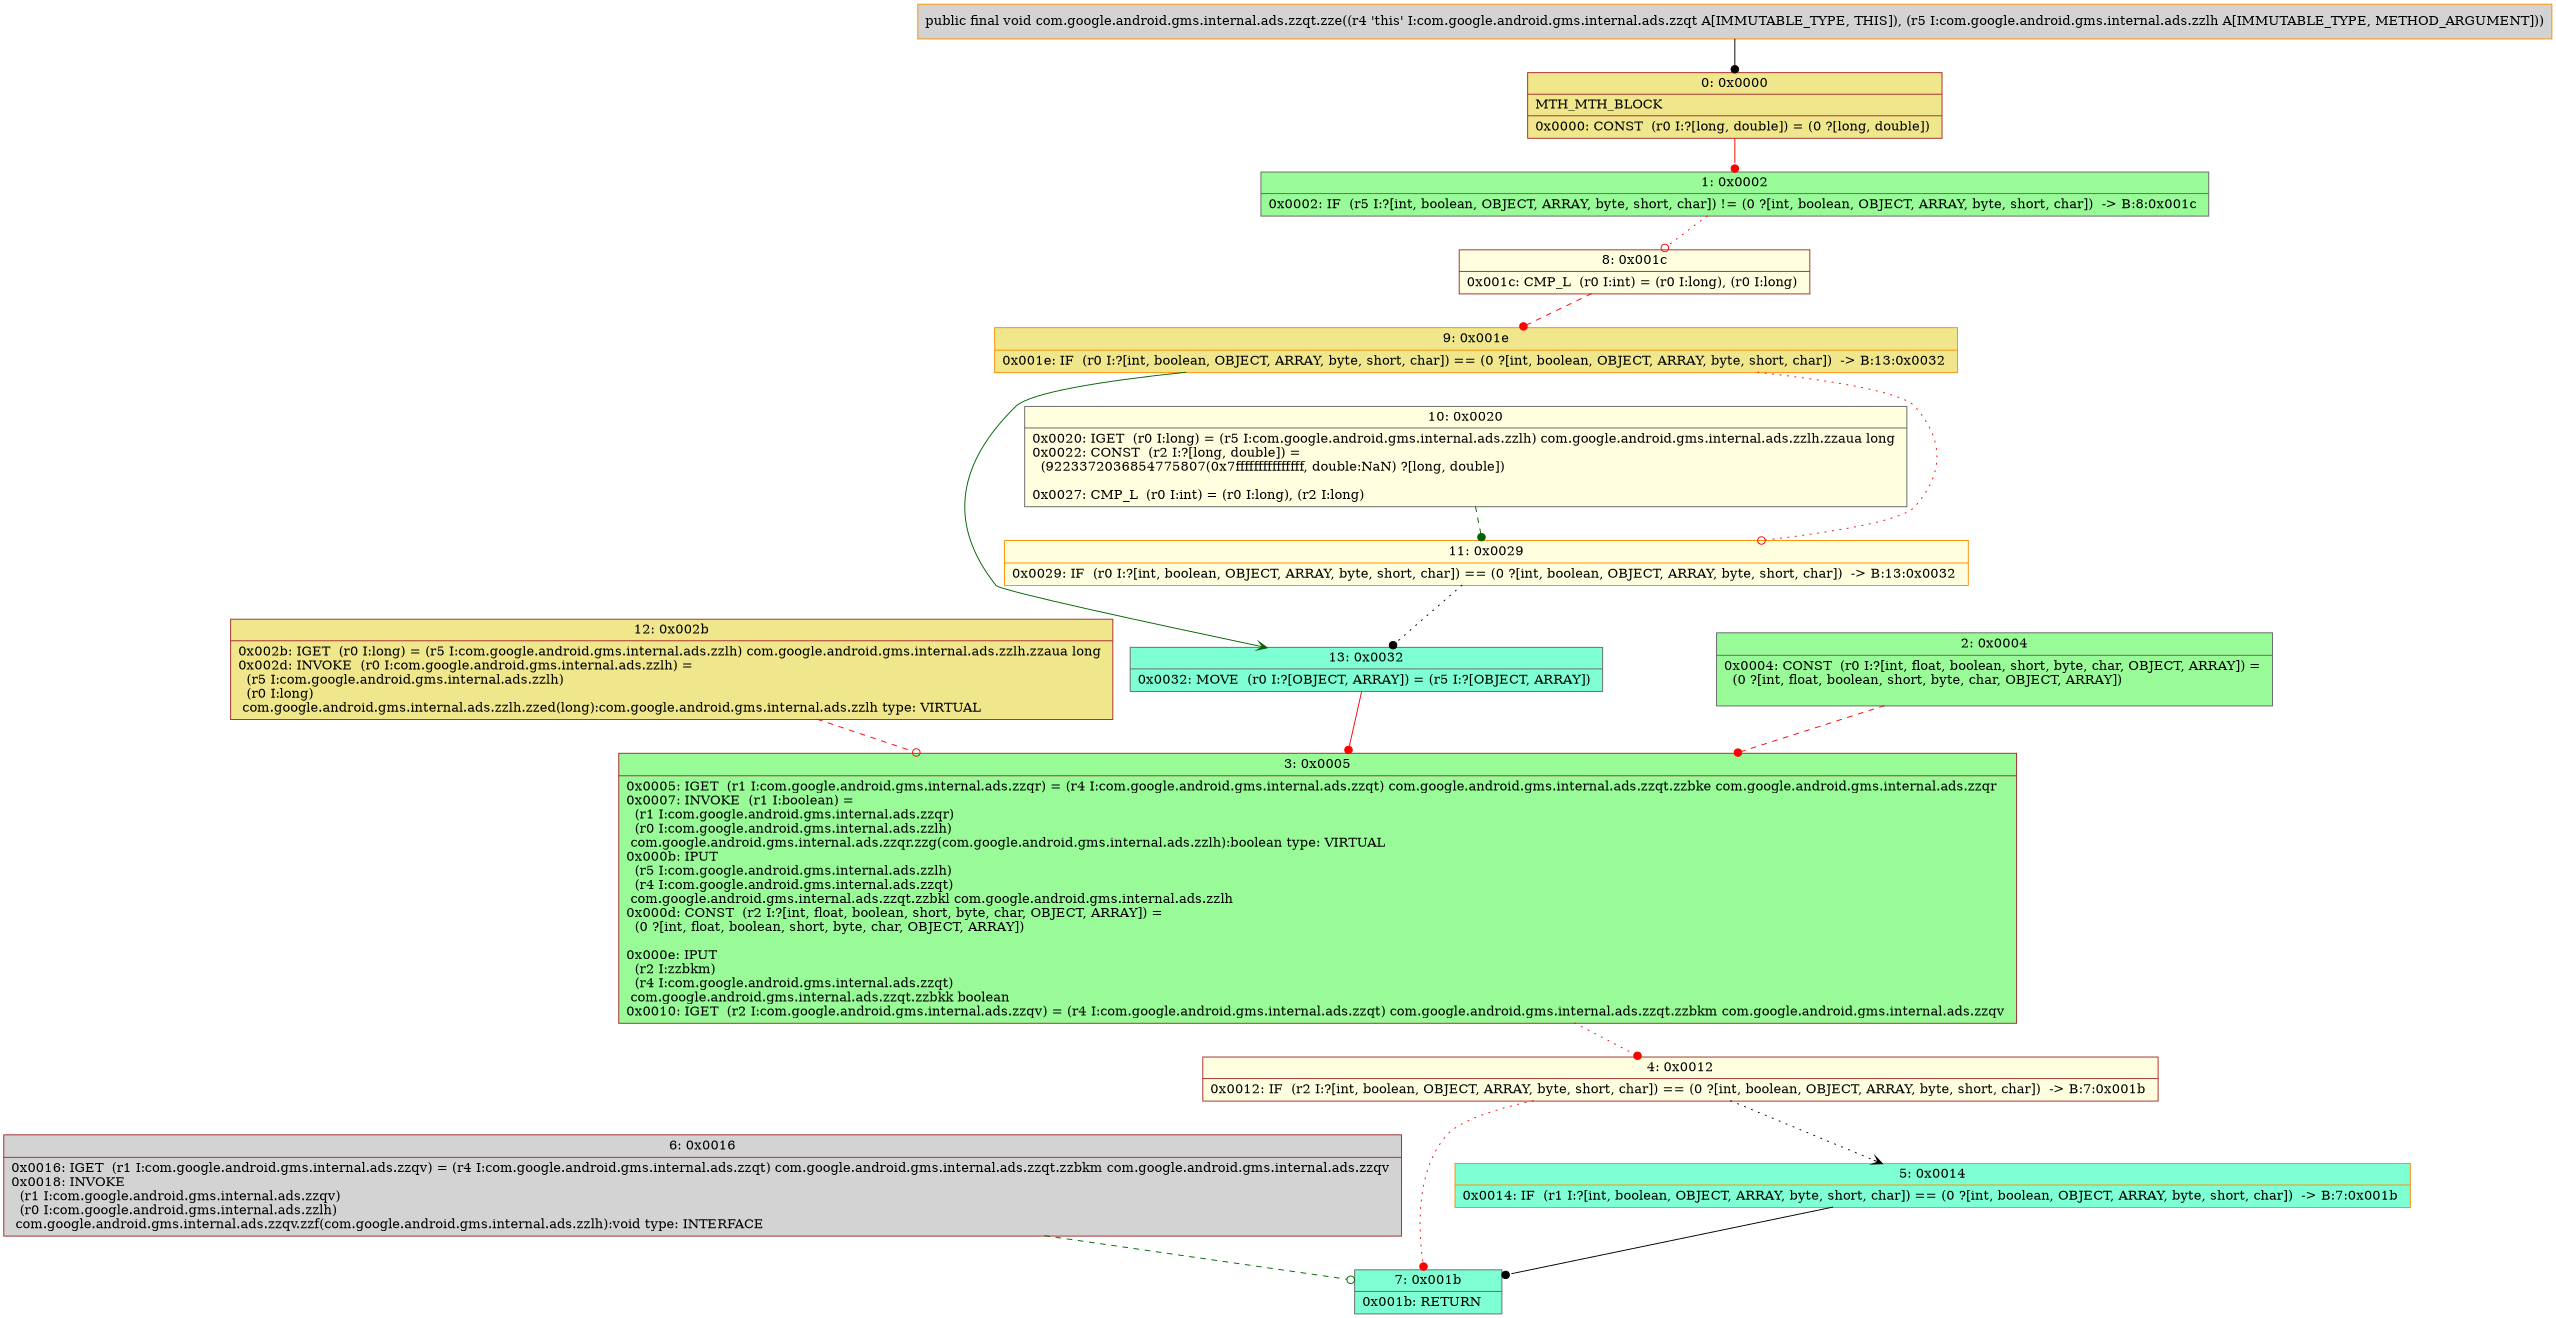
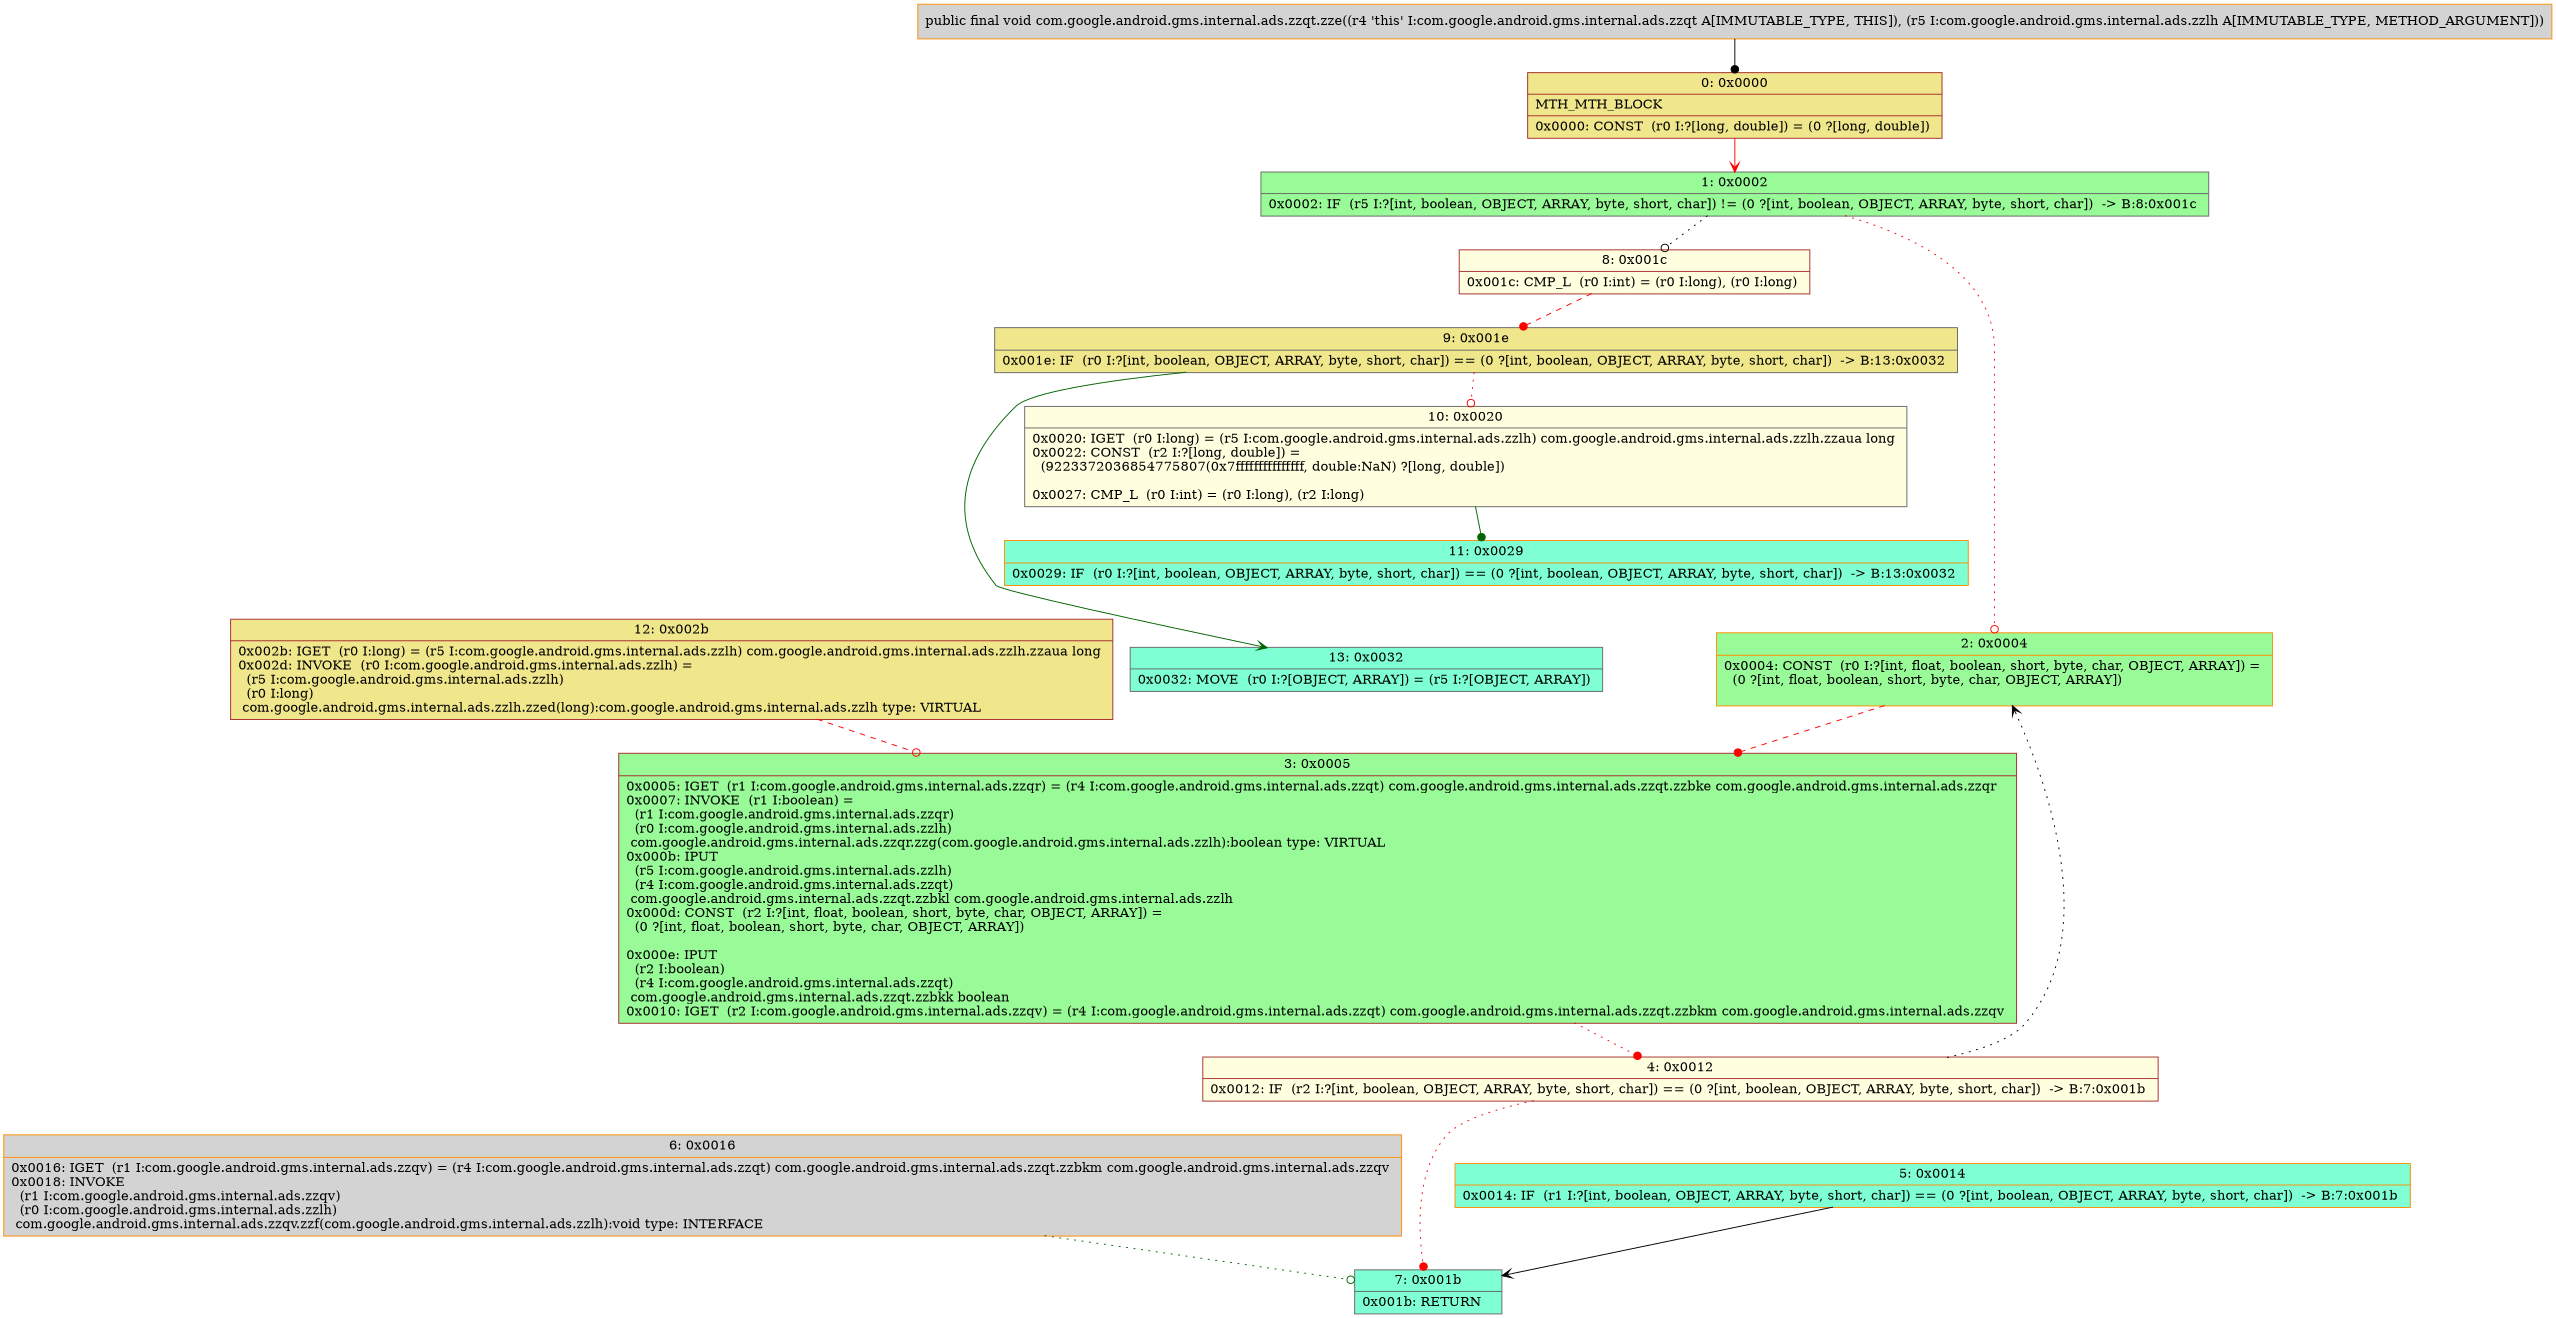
(1735, 150) -> (1735, 150)
(1688, 231) -> (1688, 231)
(1476, 350) -> (1476, 350)
none -> (1995, 380)
(1937, 452) -> (1473, 386)
(1478, 520) -> (1478, 520)
(1486, 563) -> (1486, 563)
(1429, 614) -> none
(1995, 669) -> (1995, 669)
(1356, 719) -> none
(671, 969) -> (676, 969)
(1802, 1130) -> (2063, 913)
(703, 1185) -> (703, 1185)
(1672, 1240) -> (1672, 1240)
(1196, 1257) -> (1196, 1257)
